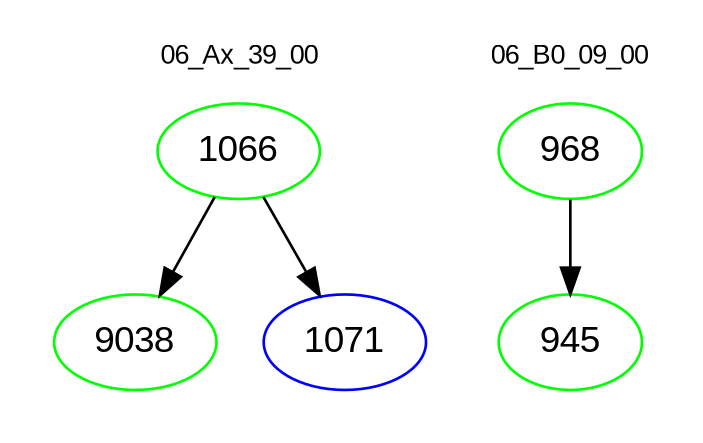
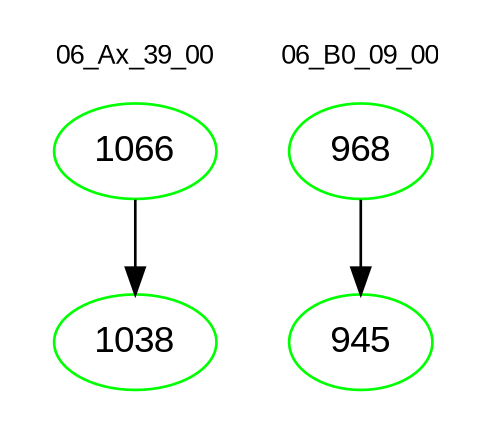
(135, 342) -> (135, 342)
(345, 342) -> none
